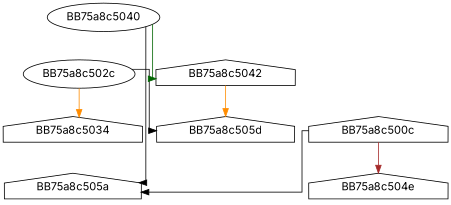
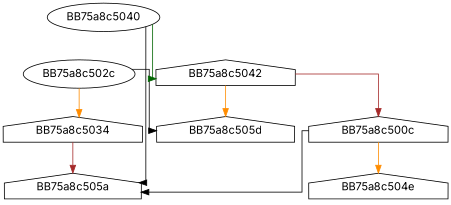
none -> (354, 74)
none -> (73, 154)
(378, 154) -> (378, 154)
